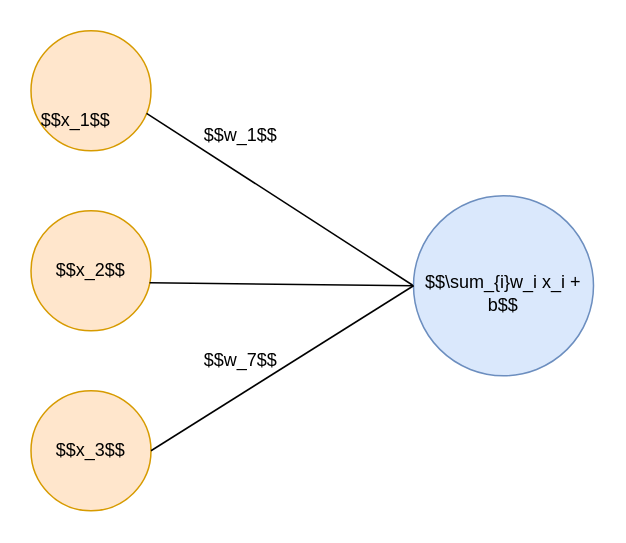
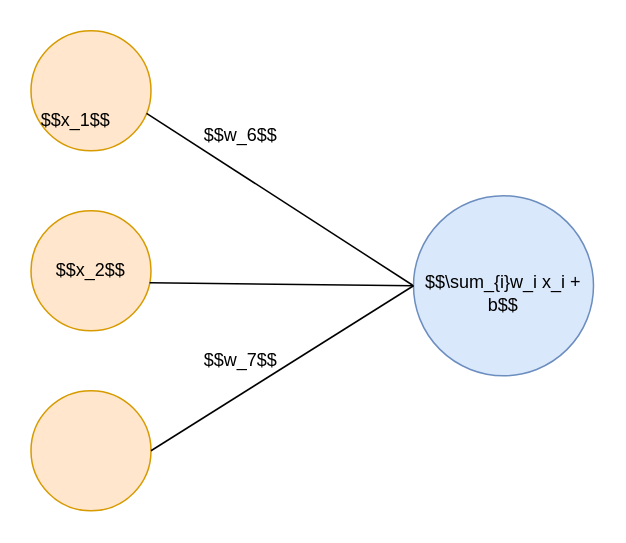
(241, 136) -> (241, 136)
(91, 451) -> none
